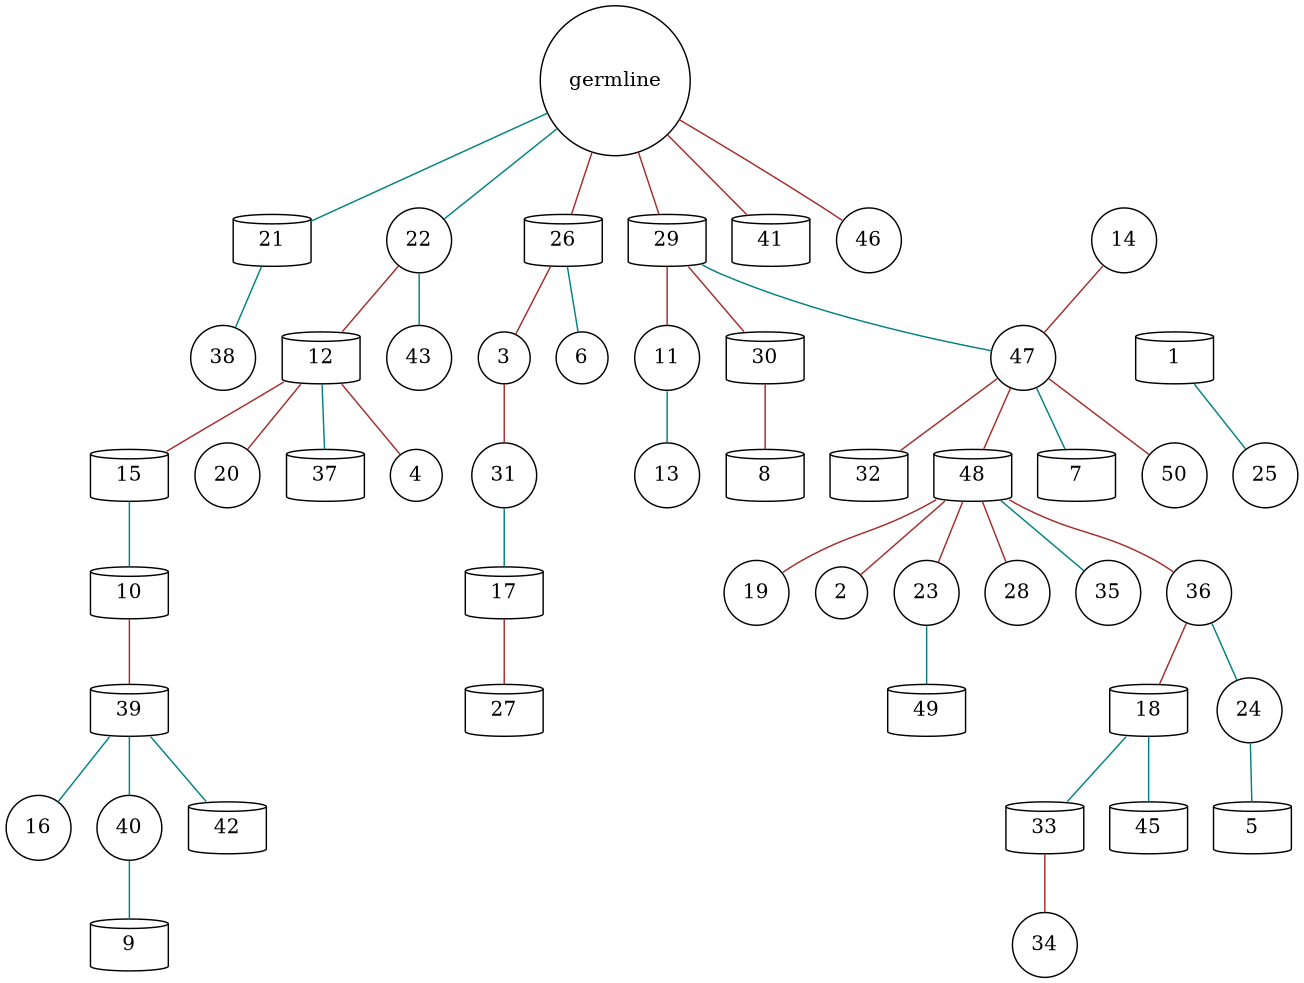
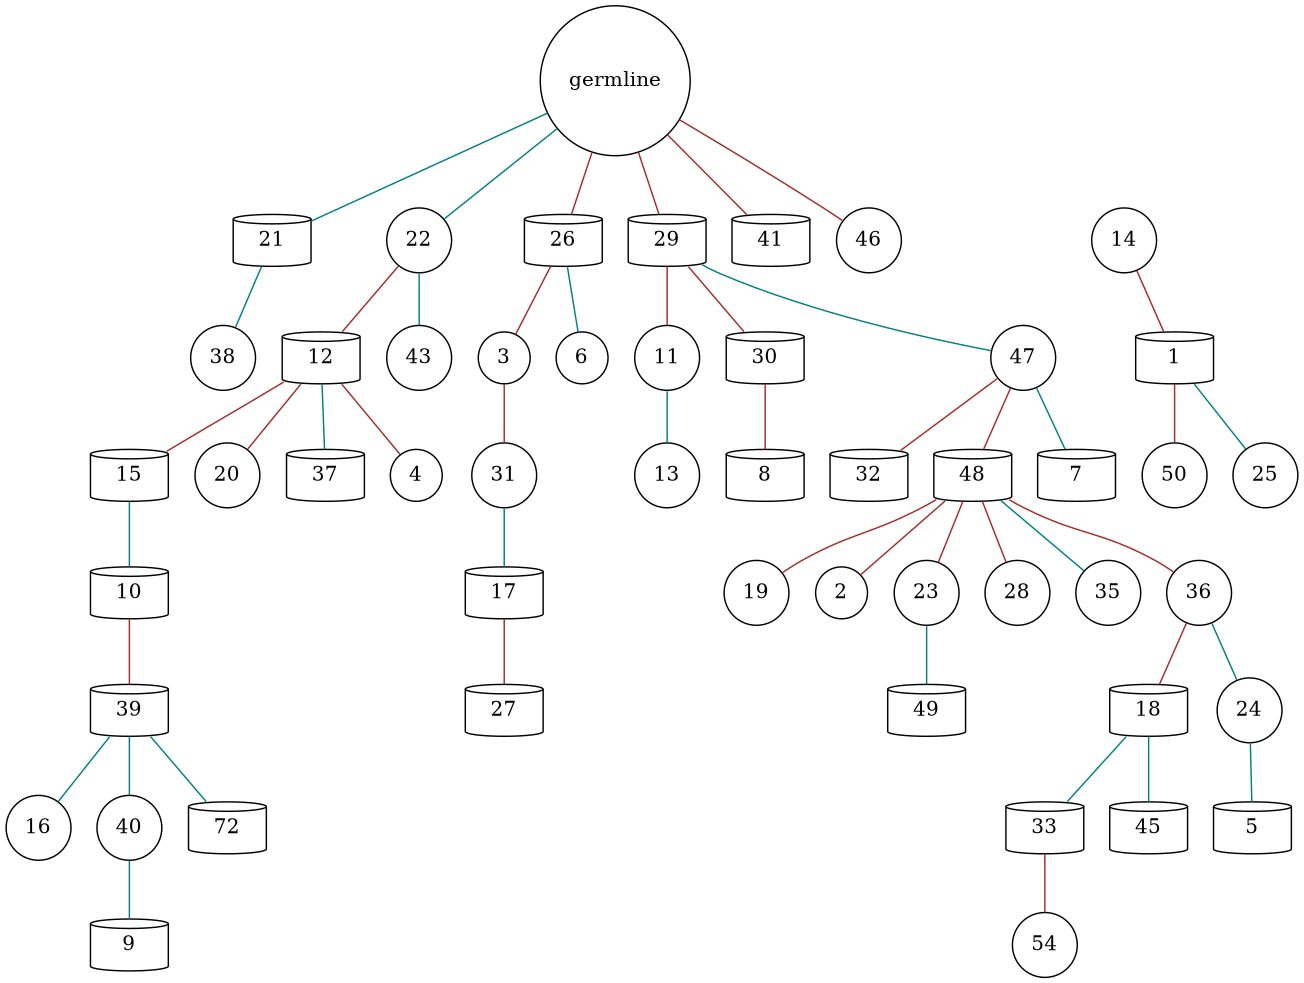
(1073, 299) -> (1150, 301)
(1099, 417) -> (1175, 413)
(227, 828) -> (227, 828)
(1045, 945) -> (1045, 945)
